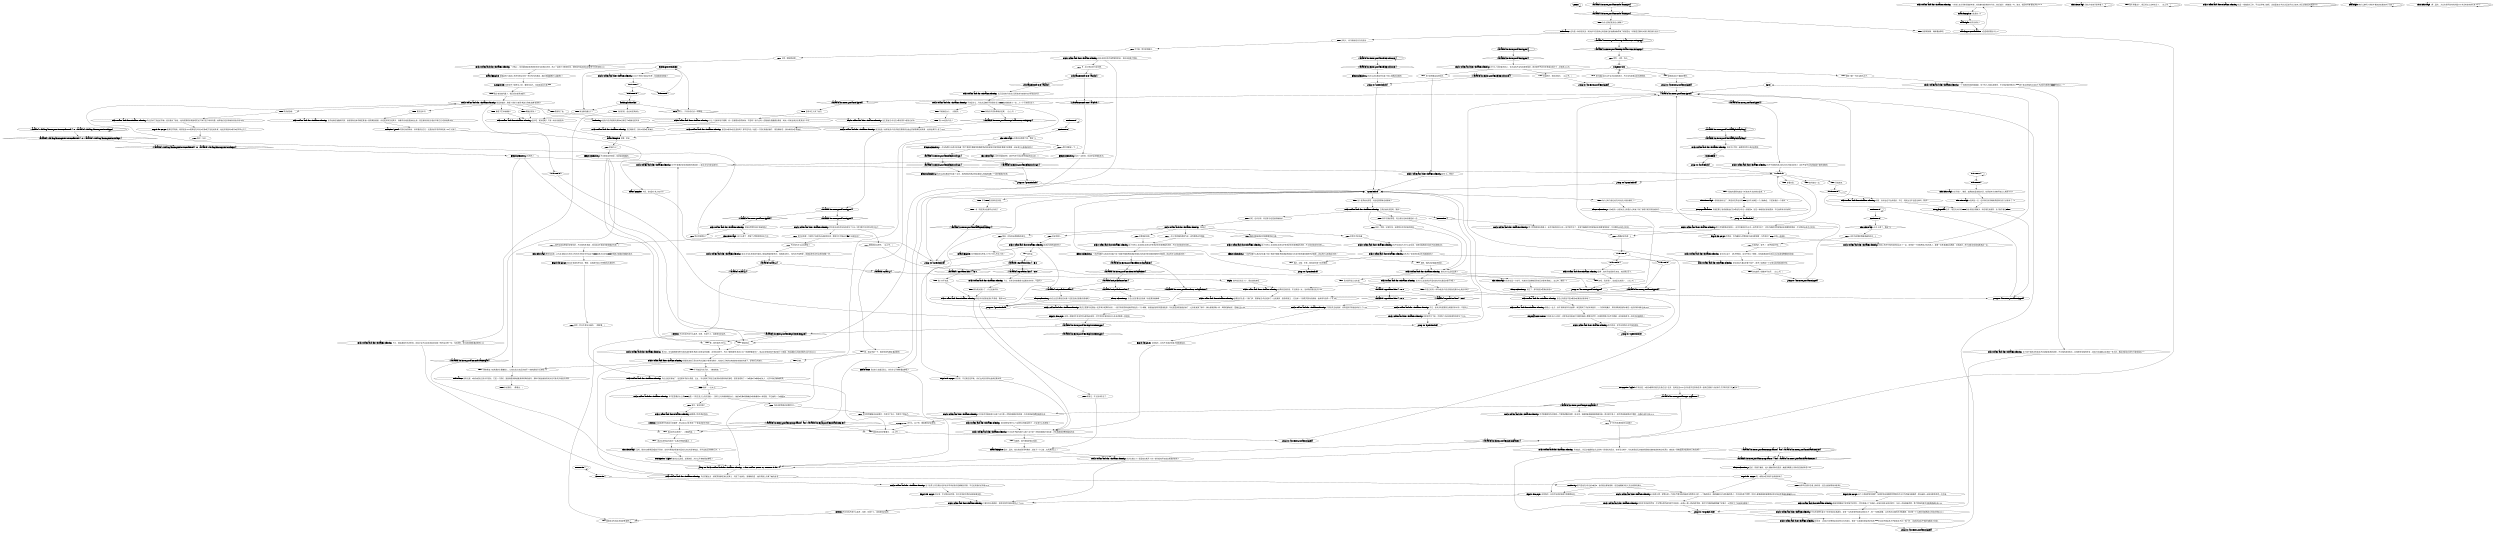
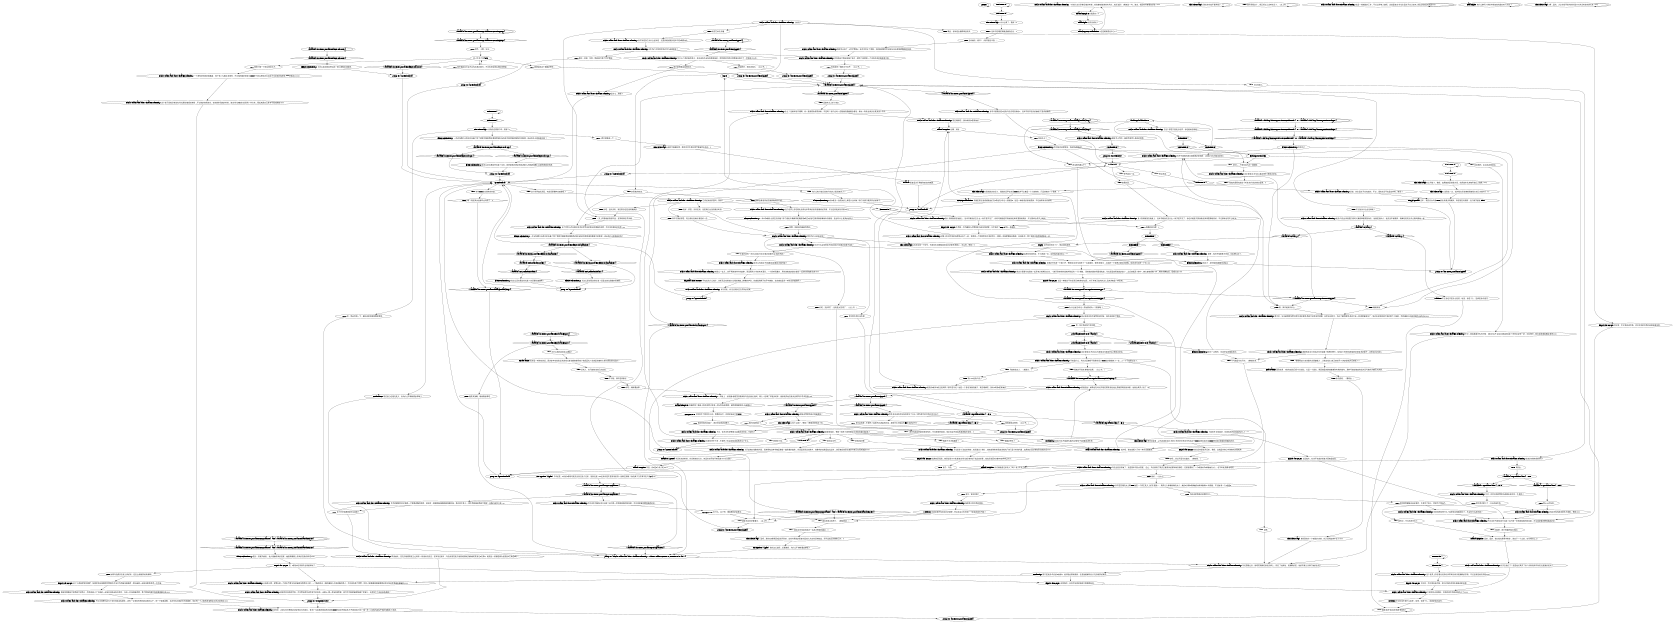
(1619, 67) -> (481, 58)
(1433, 76) -> (681, 67)
none -> (1244, 178)
none -> (919, 183)
(986, 210) -> (478, 201)
(1226, 223) -> (617, 213)
(1875, 227) -> (1001, 23)
(1225, 232) -> (699, 196)
(907, 234) -> (1229, 356)
(813, 241) -> none
(981, 254) -> (1004, 468)
(512, 261) -> (1271, 225)
(1606, 276) -> (1208, 258)
none -> (1084, 307)
(982, 312) -> (1418, 506)
none -> (1315, 539)
